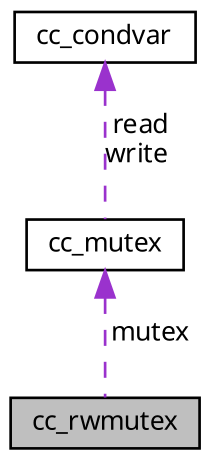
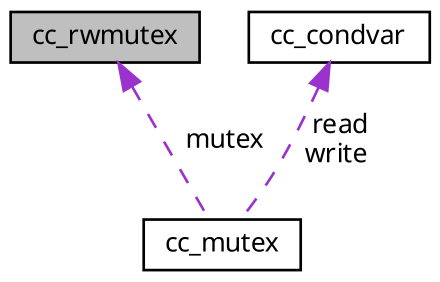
(105, 348) -> (170, 153)
